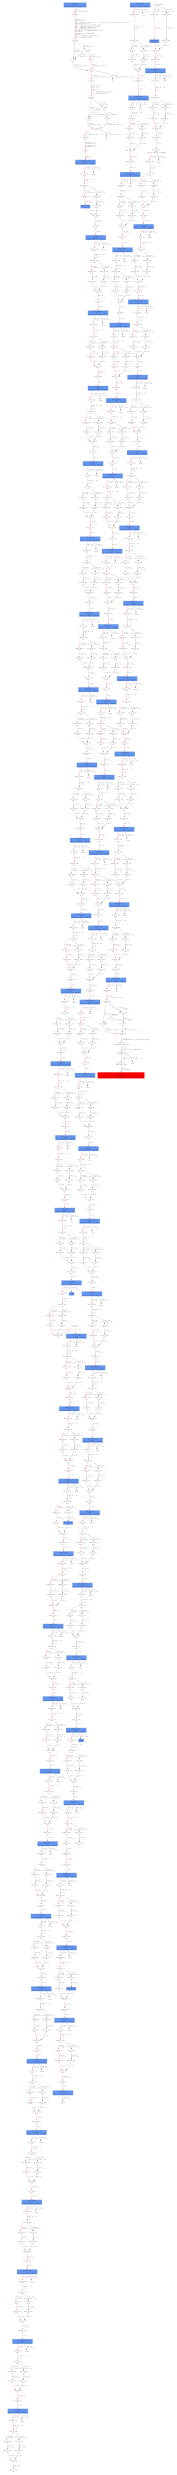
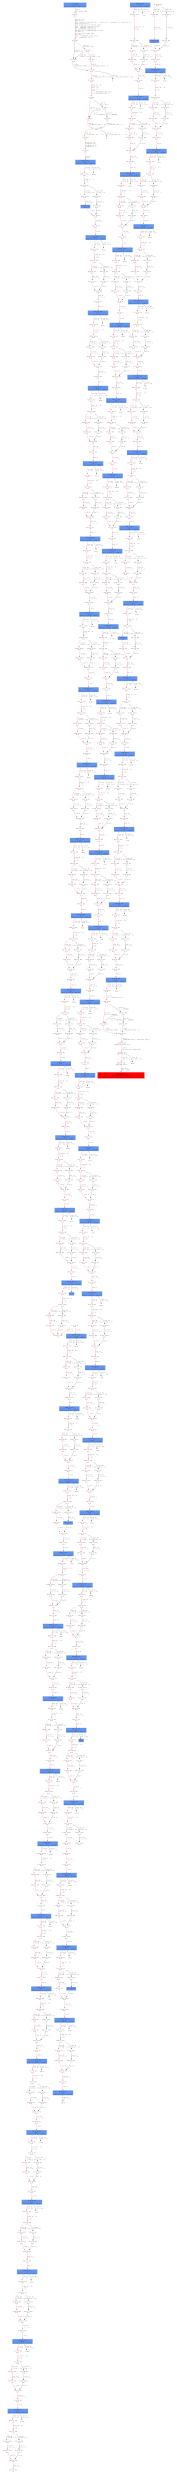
(157, 151) -> (157, 151)
(123, 638) -> (123, 638)
